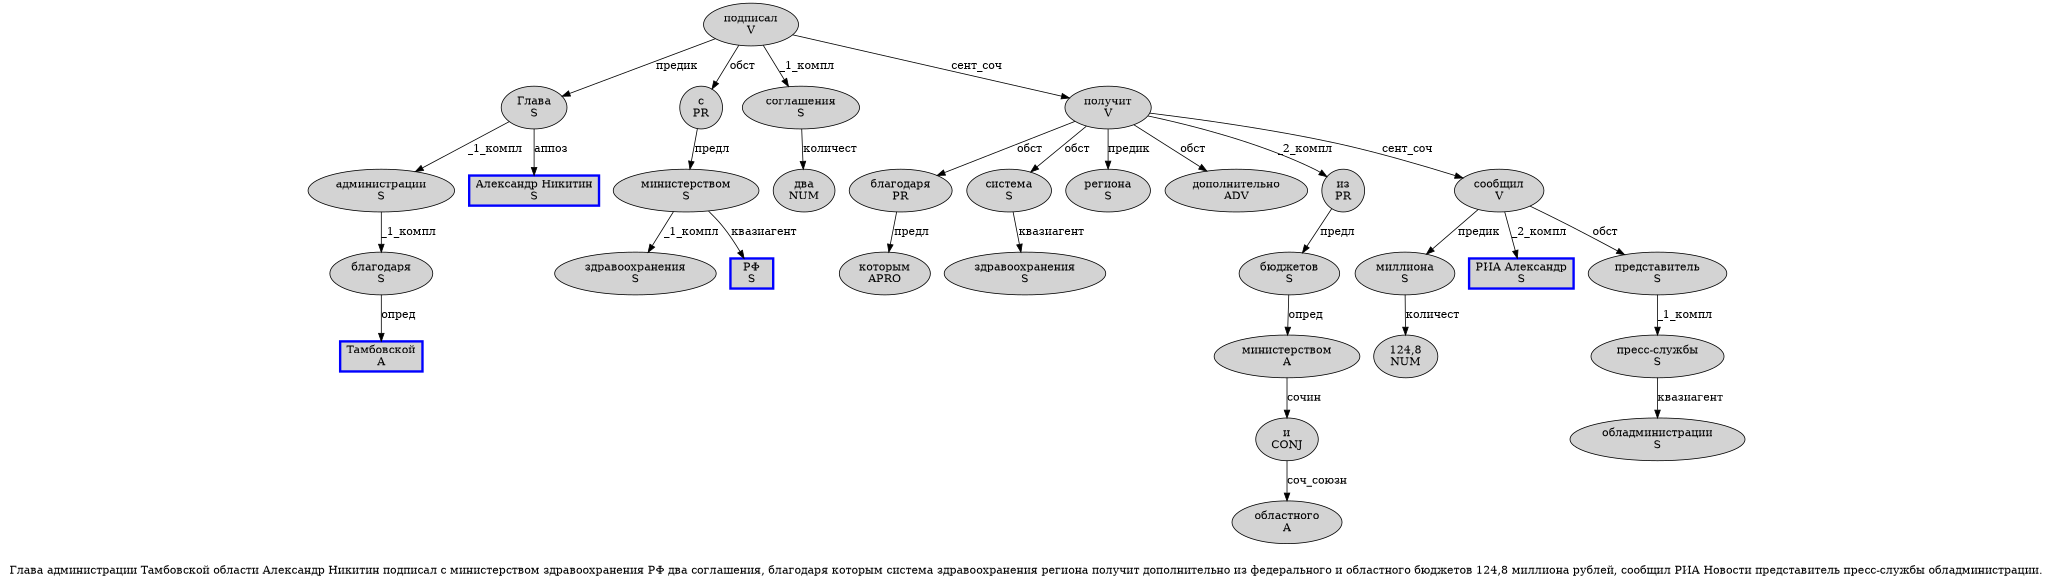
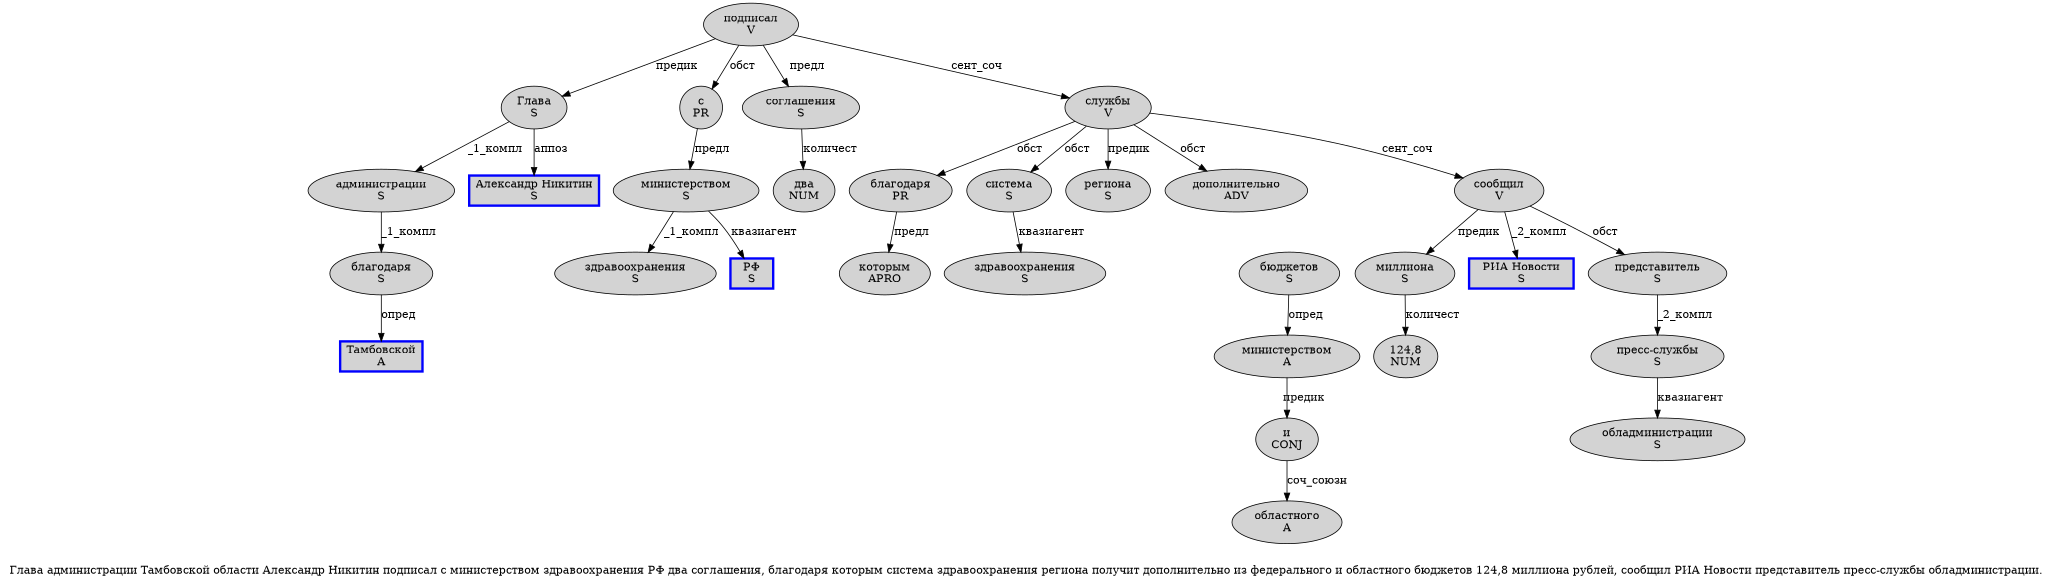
(807, 66) -> (807, 66)
(1108, 108) -> (1108, 108)
(1343, 191) -> none
(1521, 274) -> (1521, 274)
(1685, 315) -> (1685, 315)
(1304, 398) -> (1304, 398)
